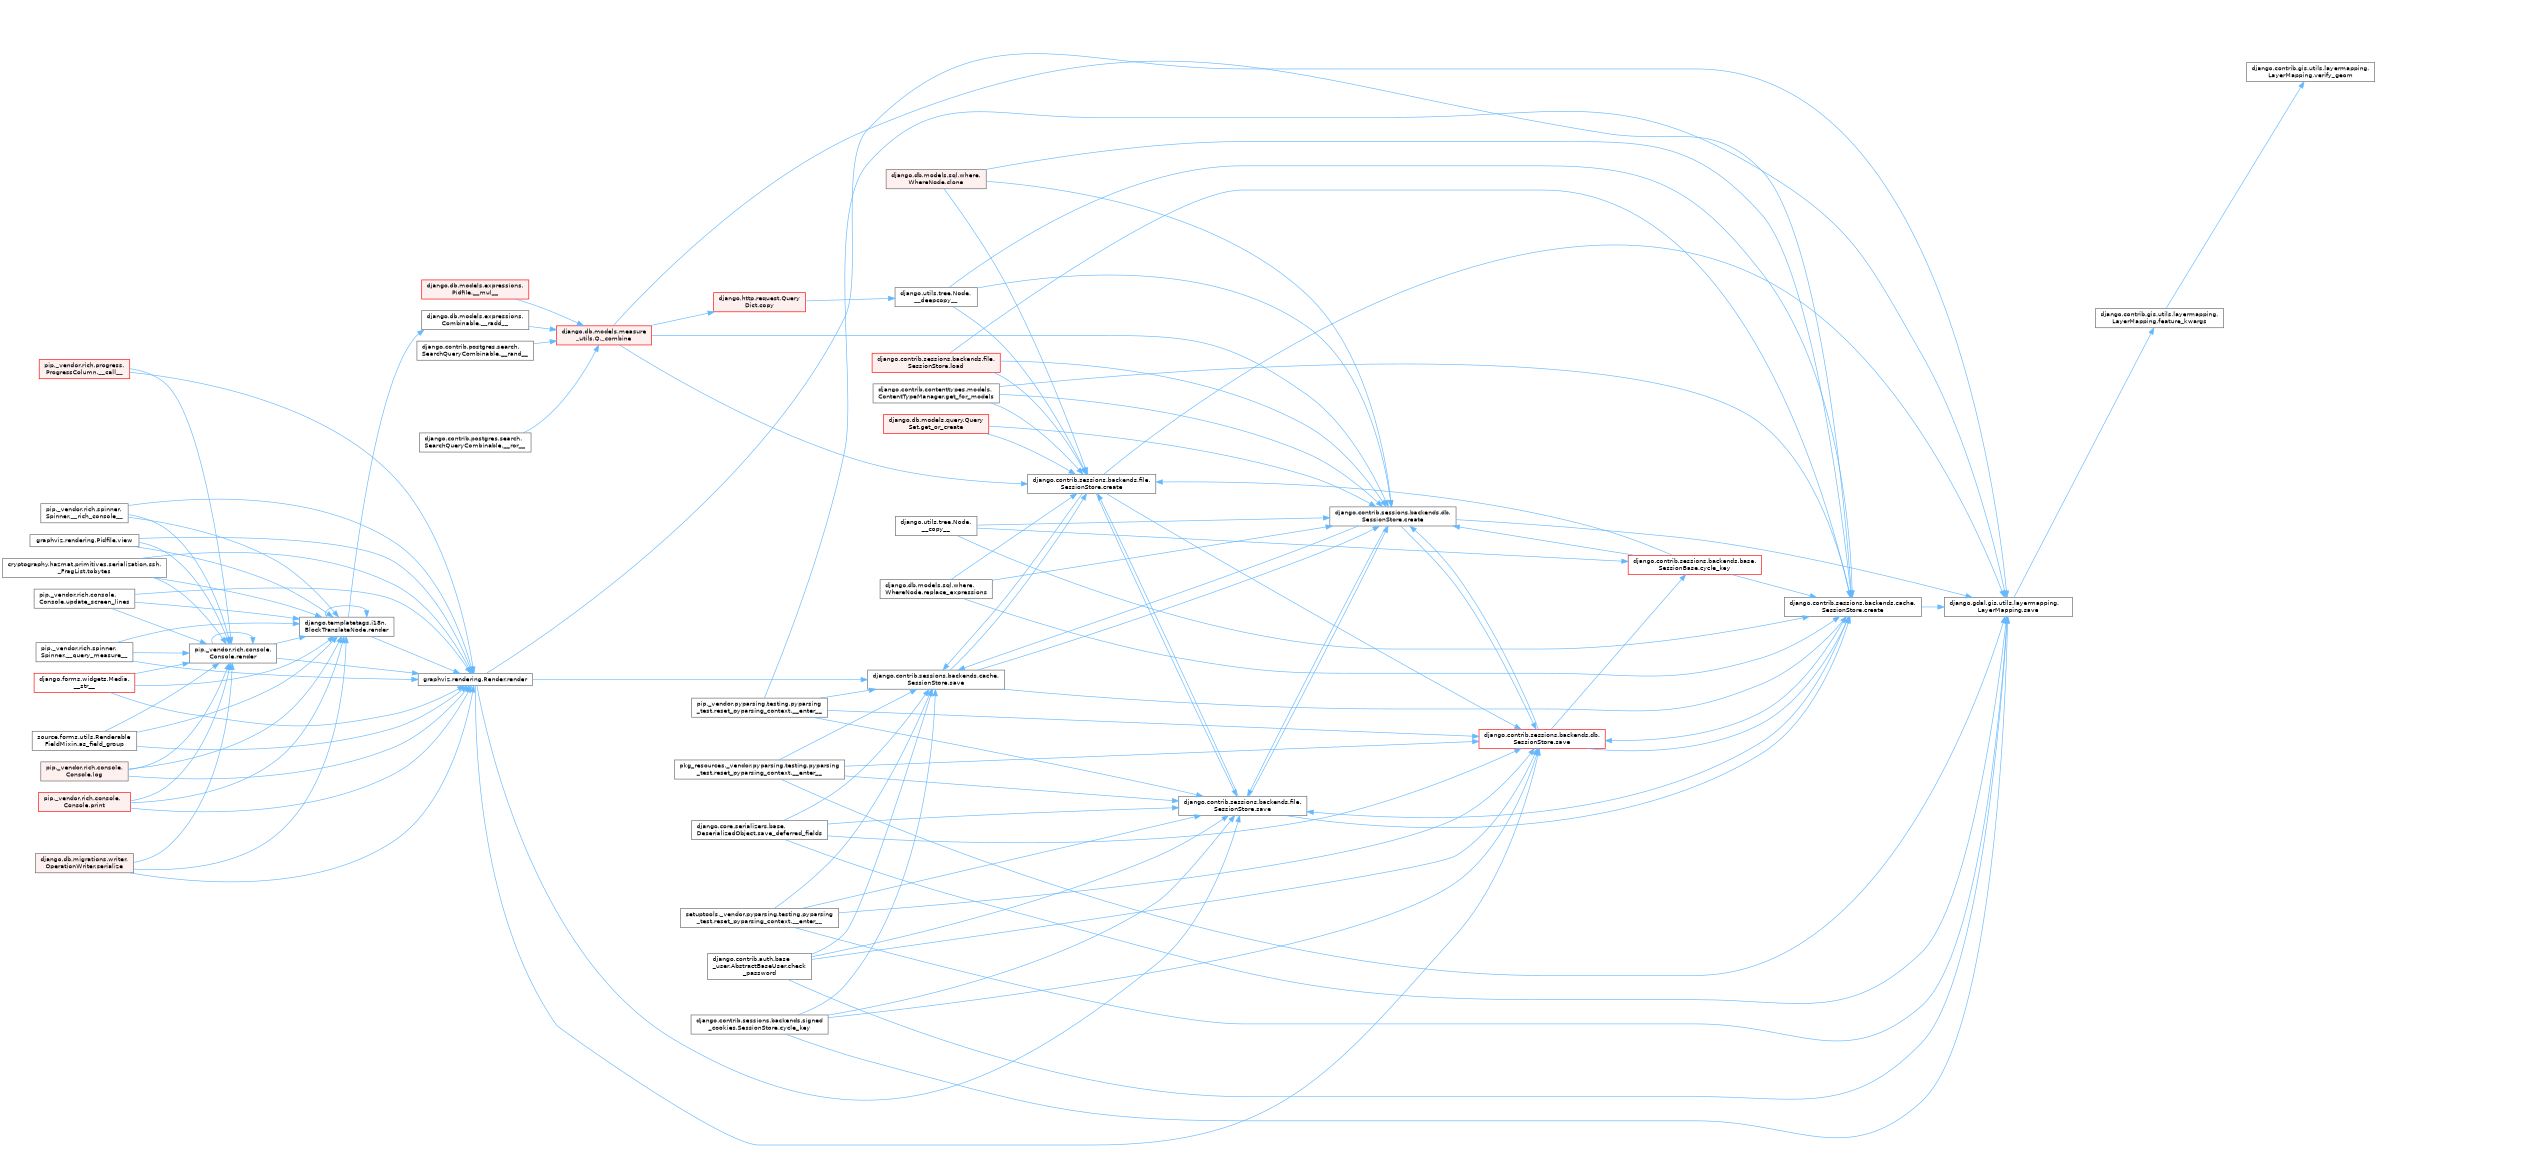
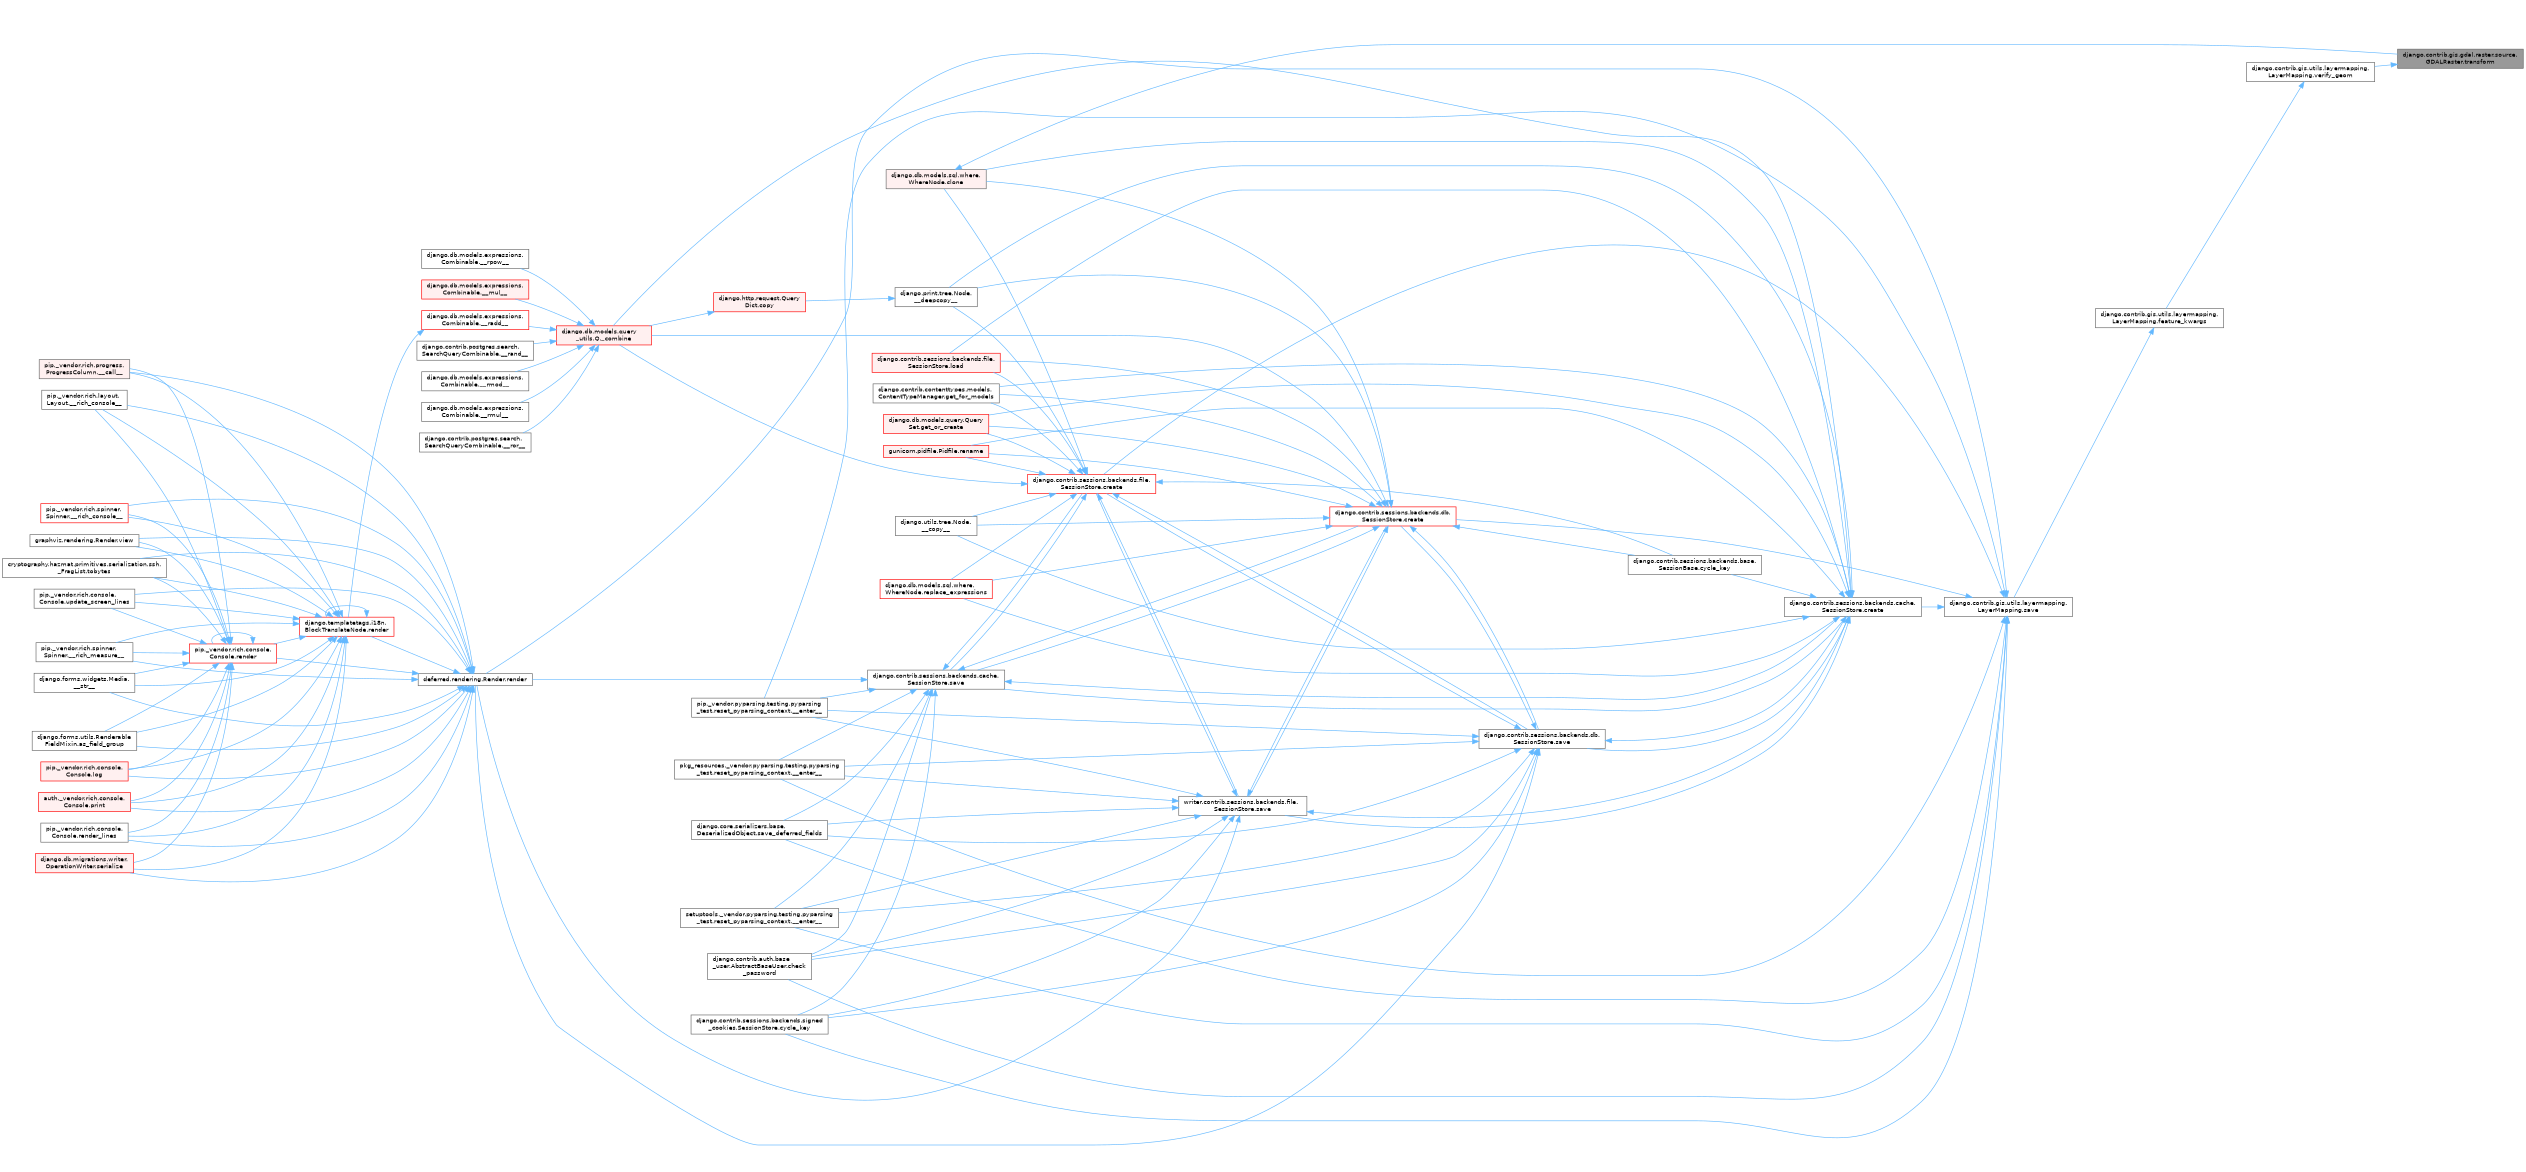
none -> (2460, 59)
none -> (475, 259)
(475, 289) -> (475, 289)
(936, 297) -> (936, 297)
(475, 320) -> (475, 320)
(604, 335) -> (604, 335)
(84, 369) -> (84, 369)
none -> (475, 381)
none -> (1461, 387)
none -> (84, 400)
none -> (475, 412)
none -> (936, 451)
none -> (260, 468)
(1092, 484) -> (1092, 484)
(84, 513) -> (84, 513)
(1393, 516) -> (1393, 516)
(84, 541) -> (84, 541)
(1299, 545) -> (1011, 506)
(1695, 565) -> (1695, 565)
(936, 589) -> (936, 589)
(2008, 607) -> (2008, 607)
(347, 627) -> (347, 627)
(84, 652) -> (84, 652)
(233, 654) -> (233, 654)
(1616, 654) -> (1324, 611)
(475, 680) -> (475, 680)
(84, 683) -> (84, 683)
none -> (1436, 698)
(1542, 739) -> (1542, 739)
(84, 741) -> (84, 741)
(84, 771) -> (84, 771)
(84, 802) -> (84, 802)
(1243, 806) -> (1243, 806)
none -> (84, 833)
(84, 863) -> (84, 863)
